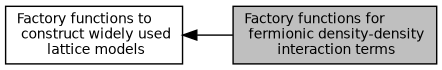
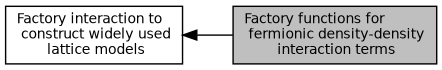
(94, 35) -> (94, 35)
